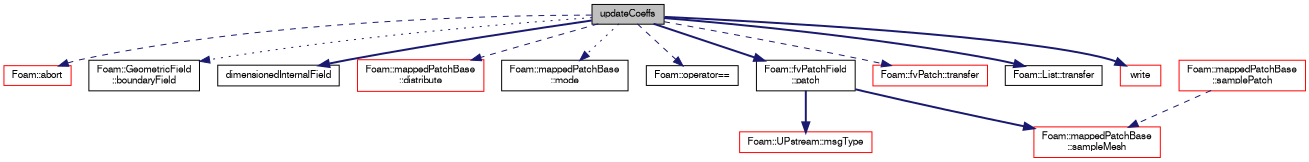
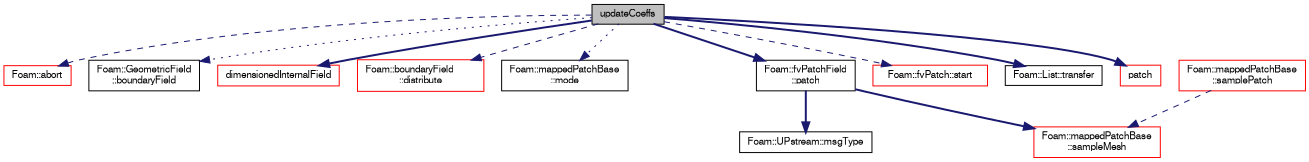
(278, 76) -> (278, 76)
(421, 76) -> (421, 76)
(692, 76) -> none
(930, 76) -> (930, 76)
(1141, 76) -> (1141, 76)
(806, 142) -> (806, 142)
